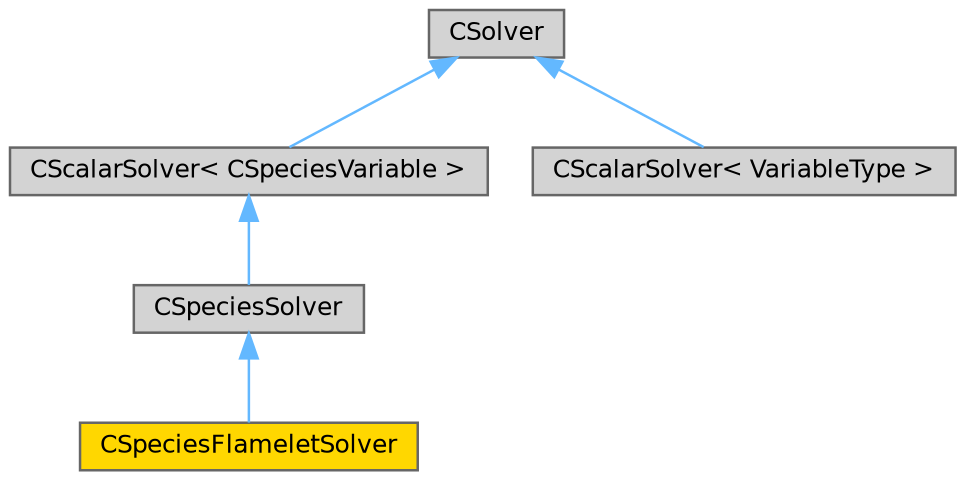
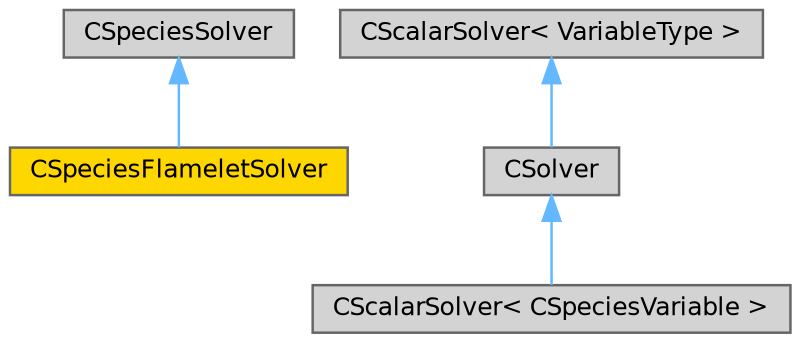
(631, 108) -> (552, 115)
(249, 253) -> none
